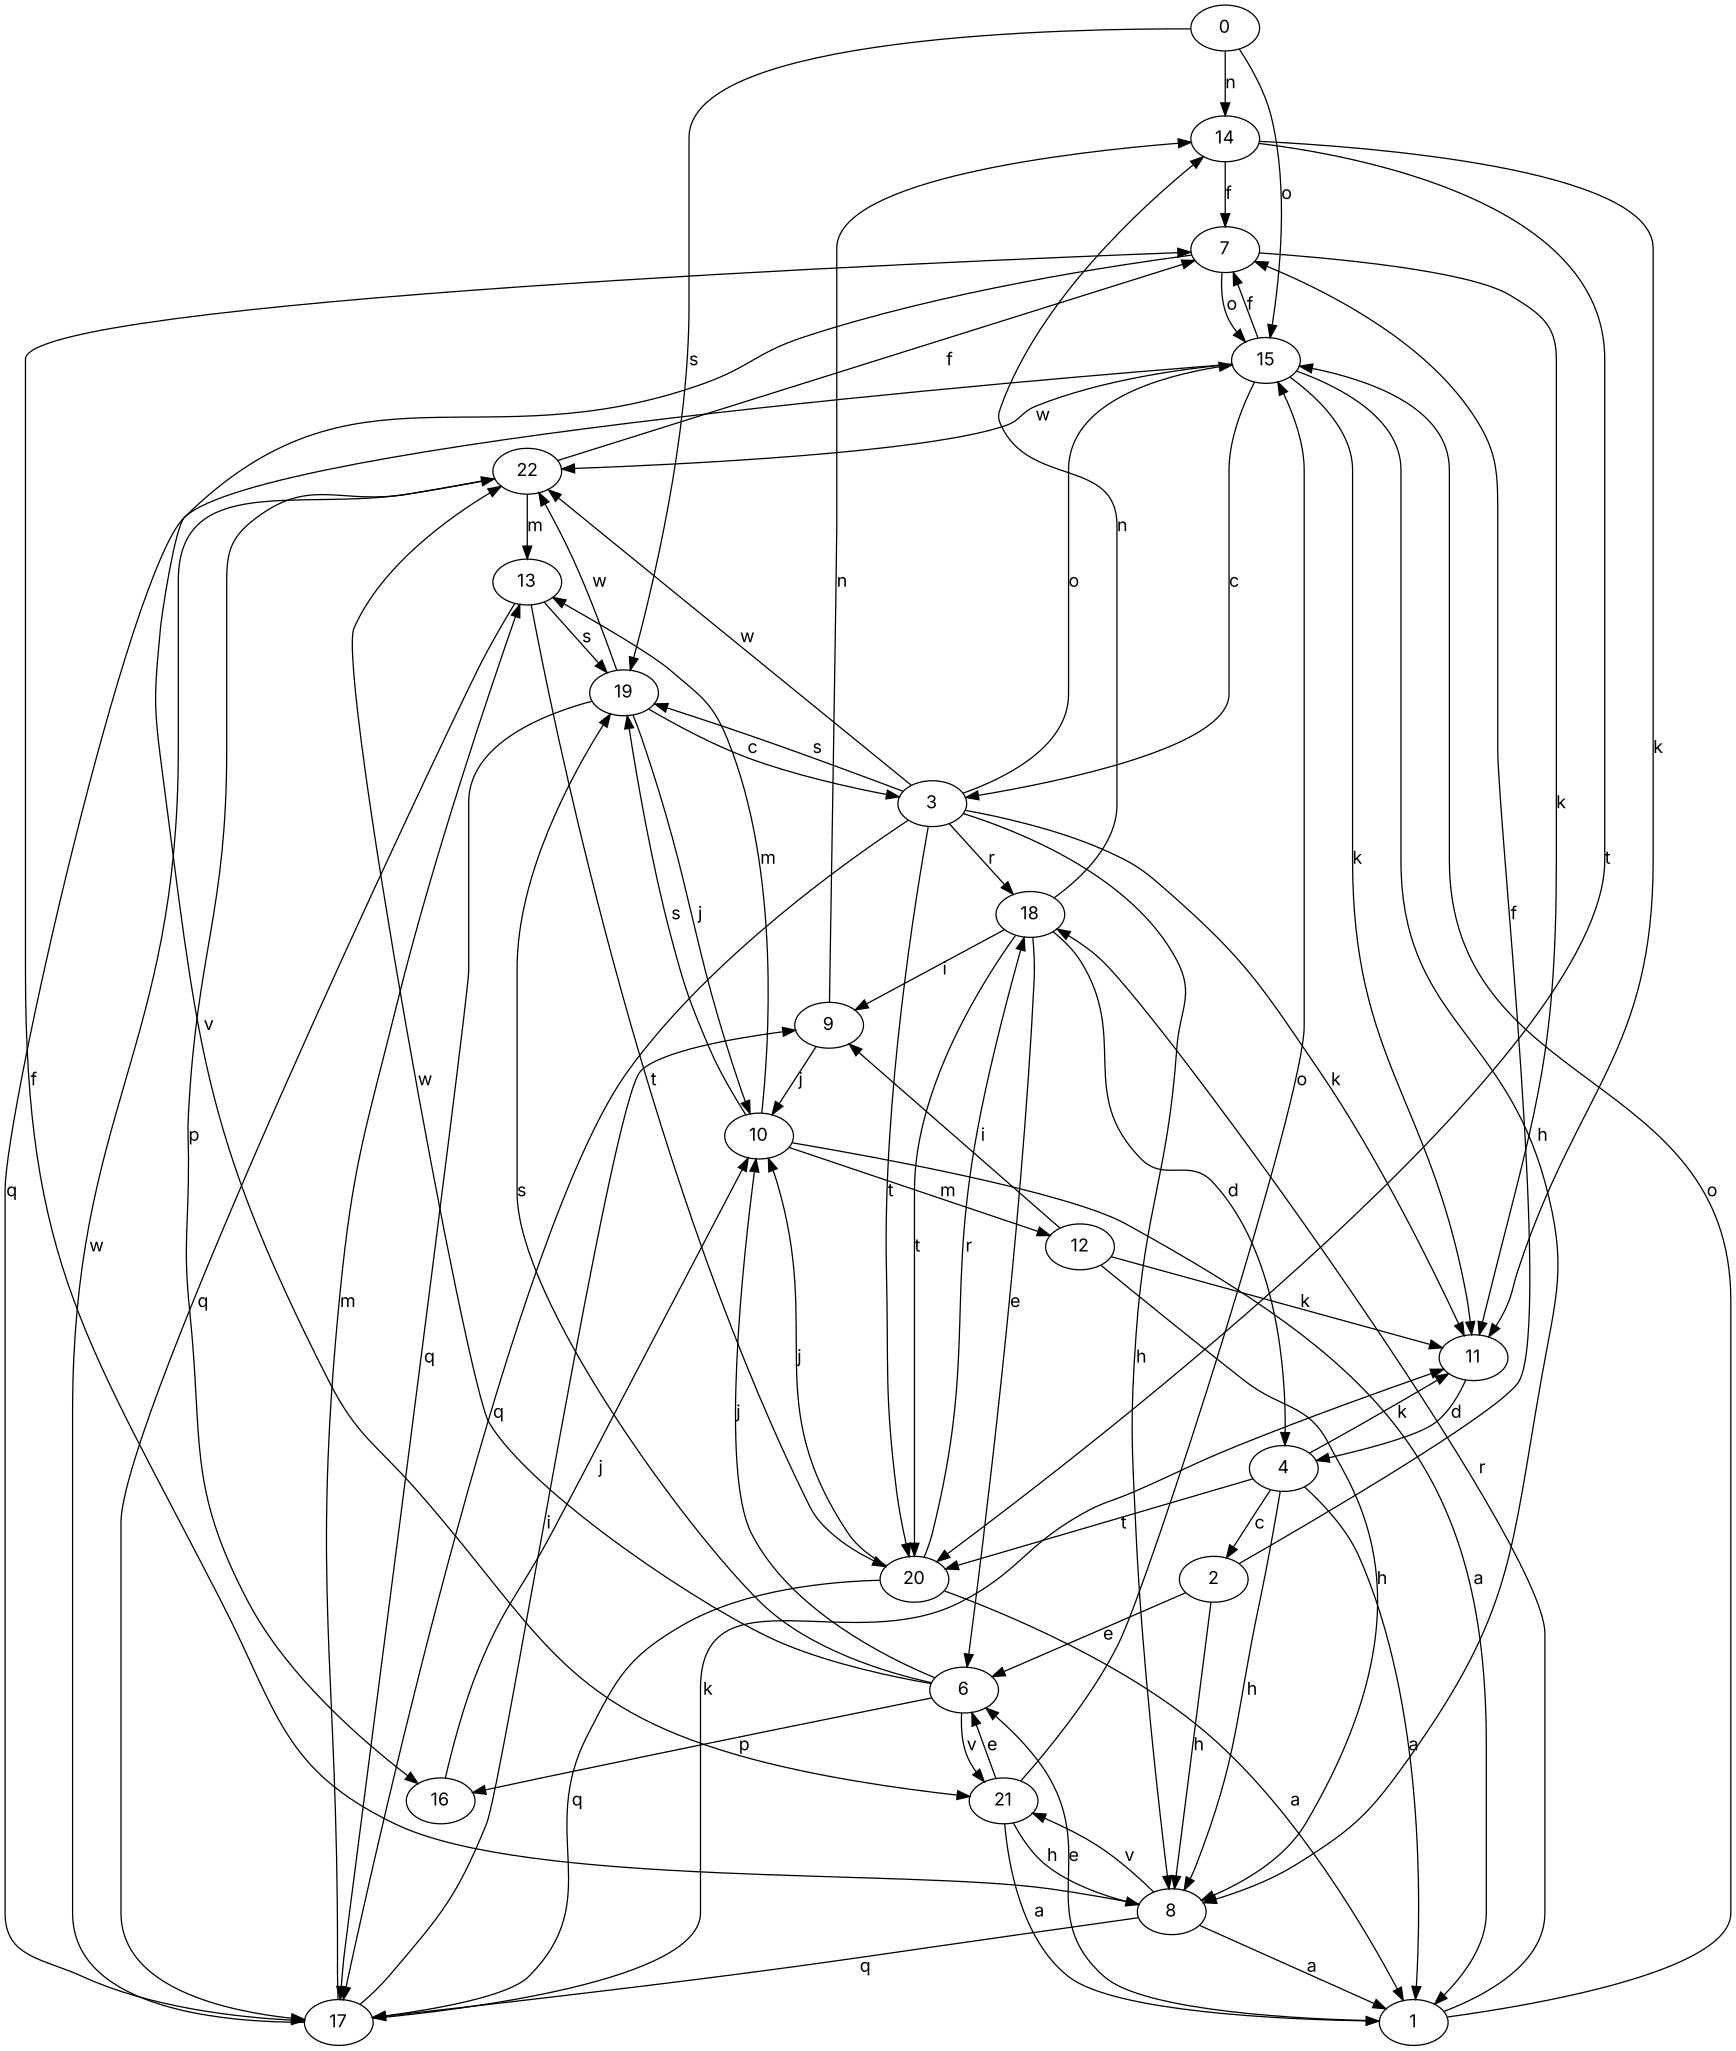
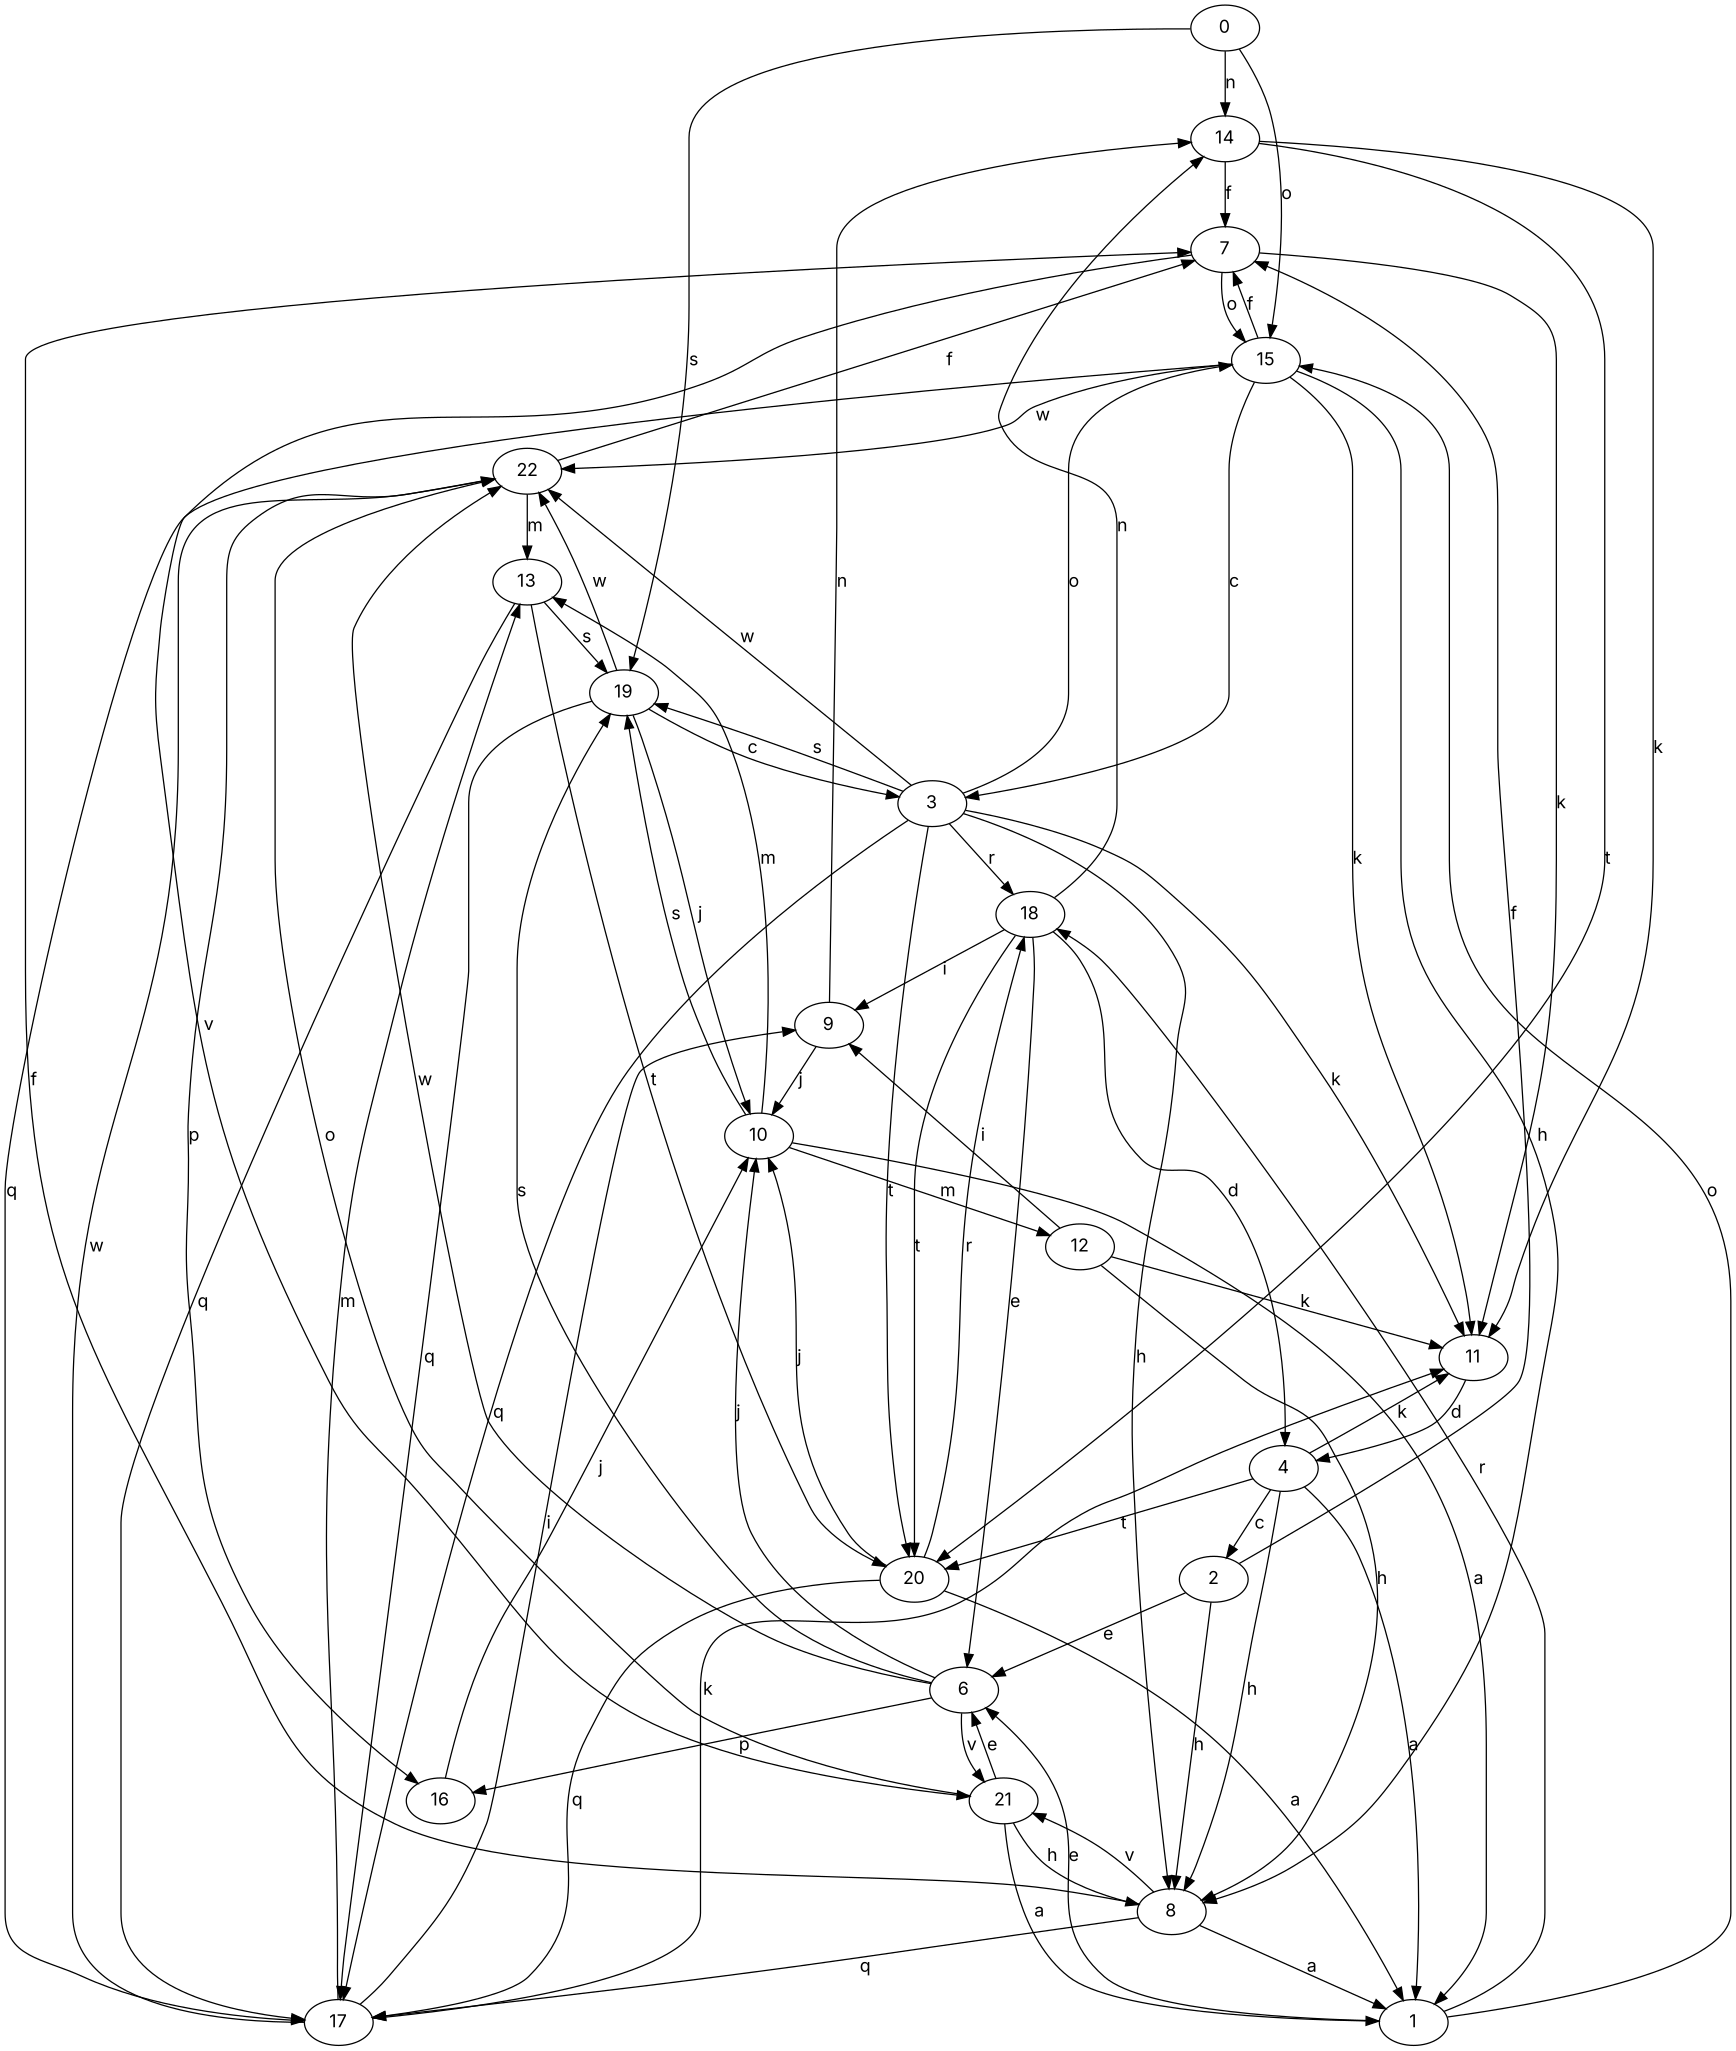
(1287, 1114) -> (356, 1277)
